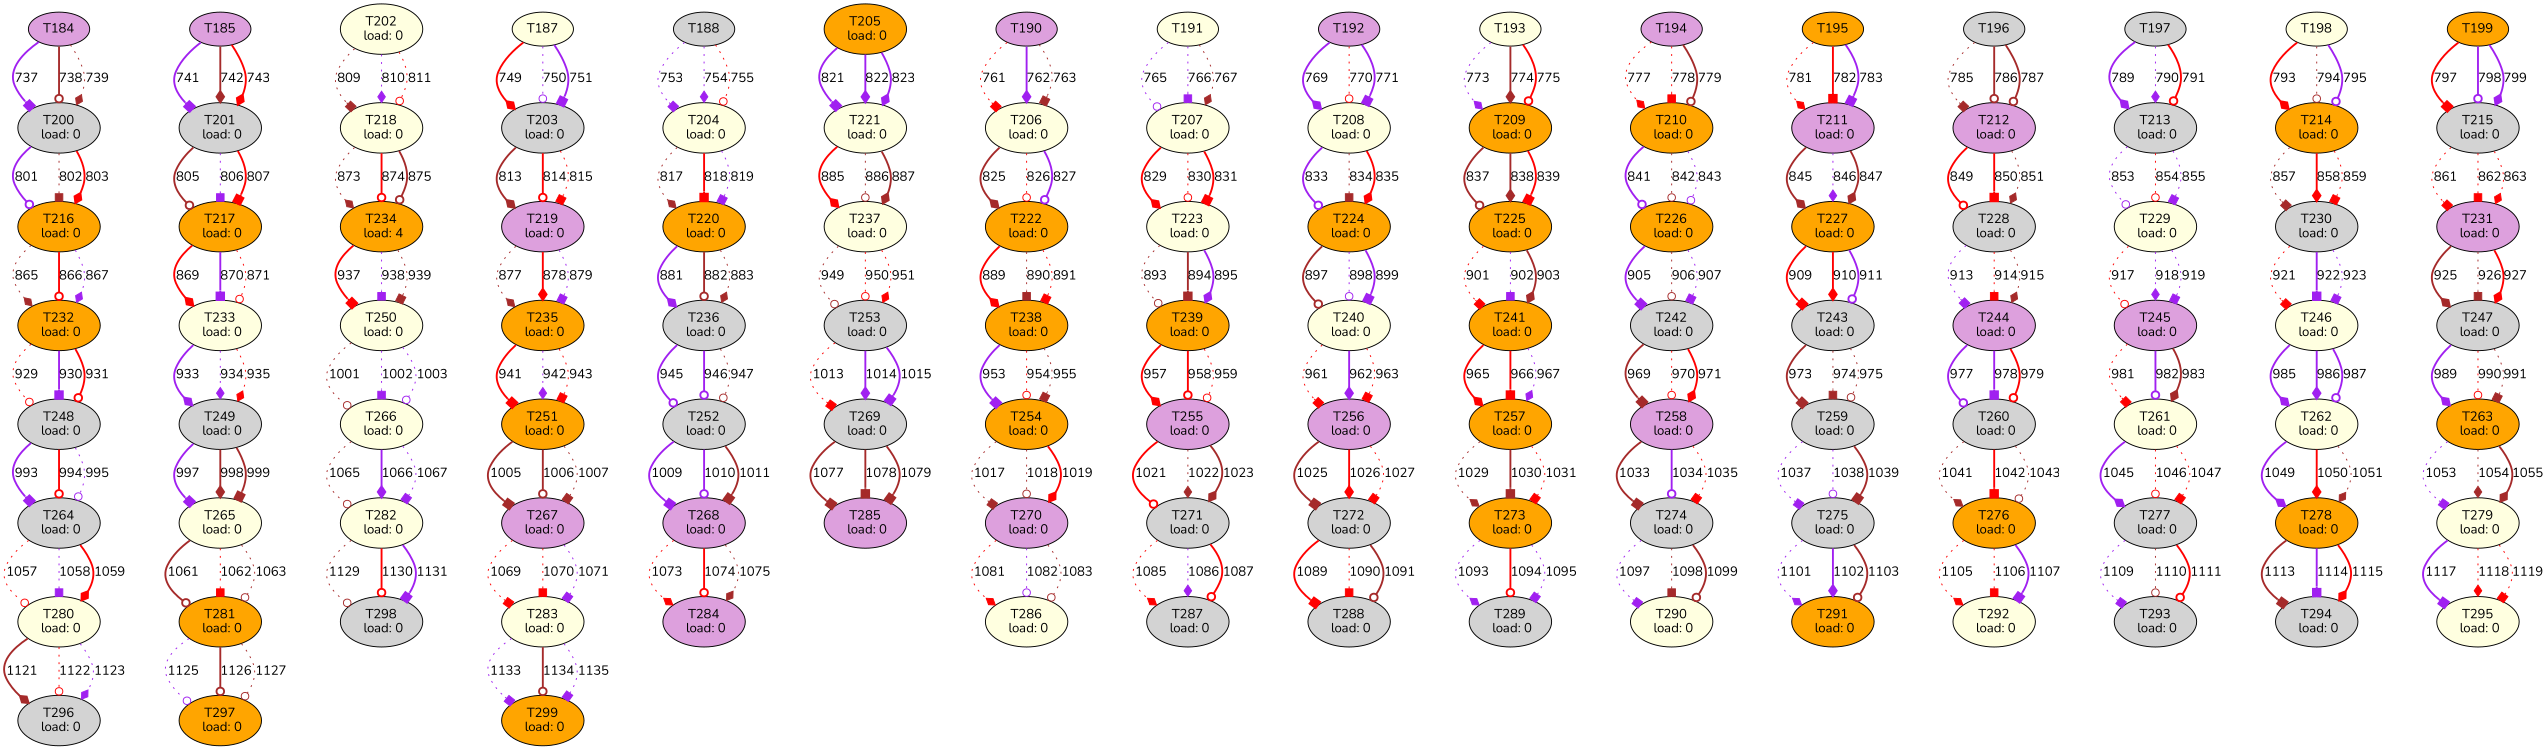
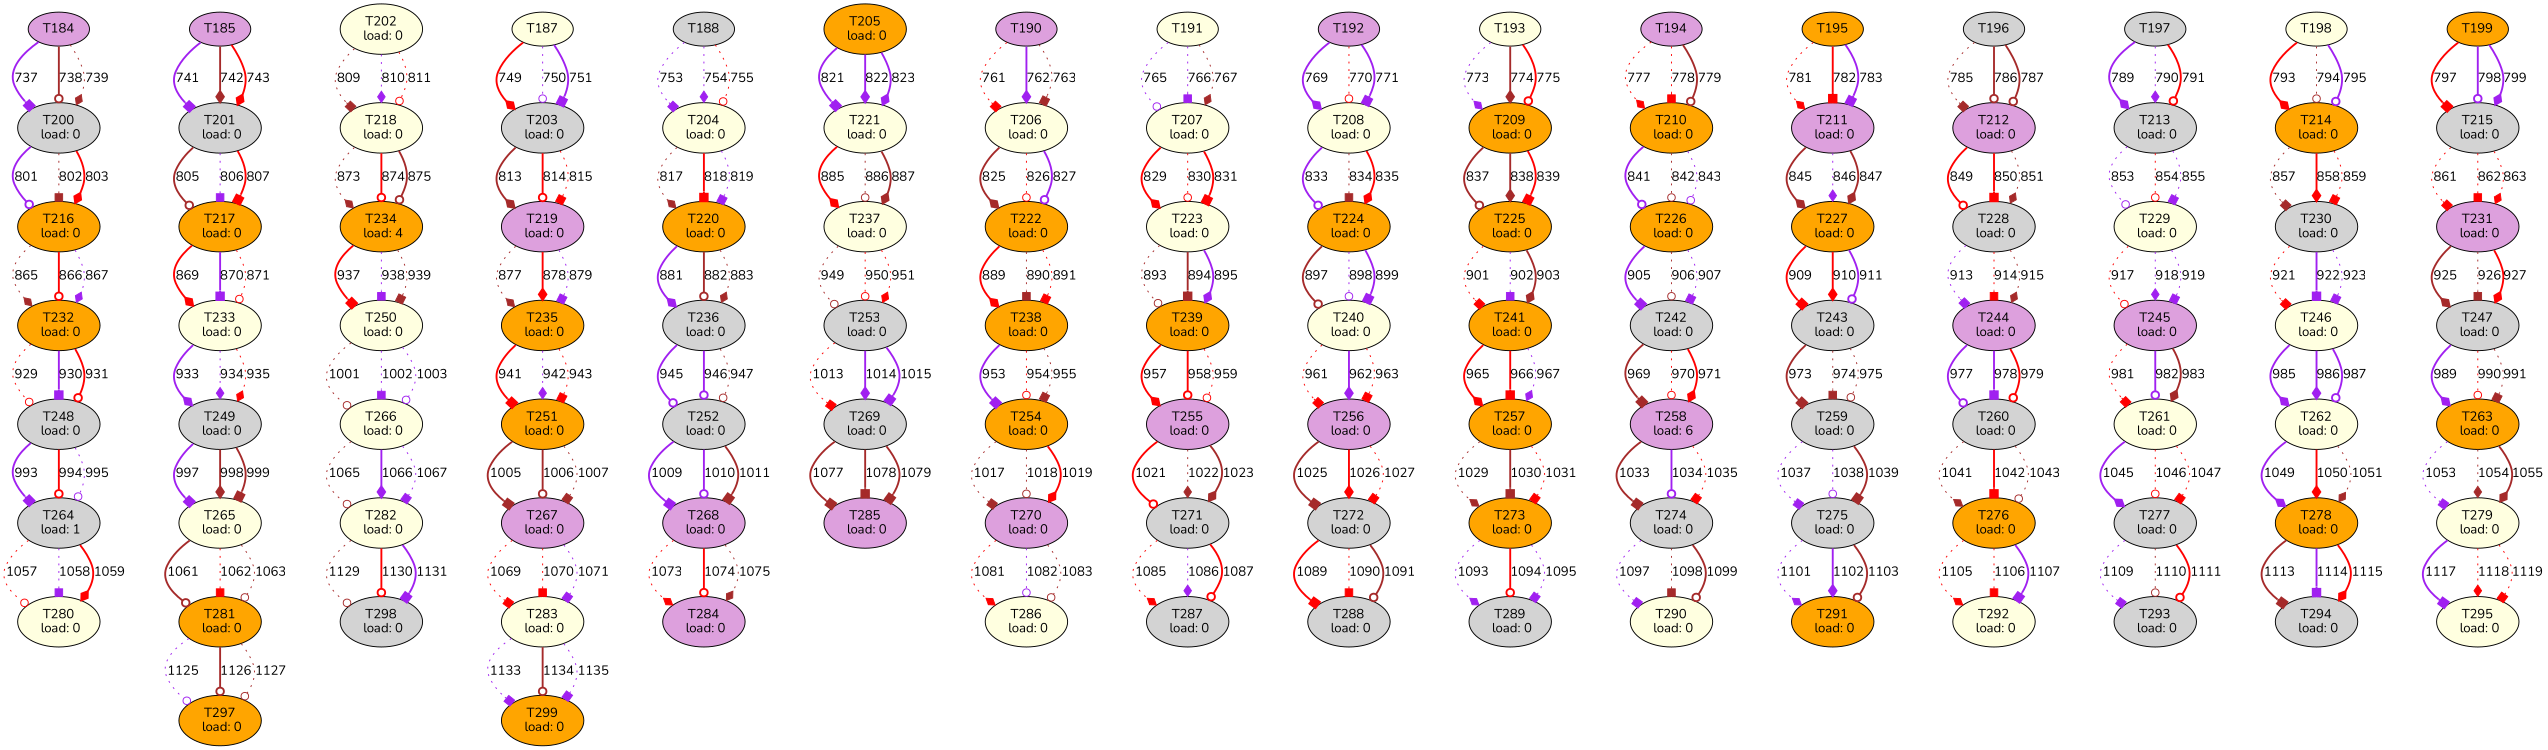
(1672, 424) -> (1671, 424)
(59, 523) -> (59, 523)
(59, 721) -> none
